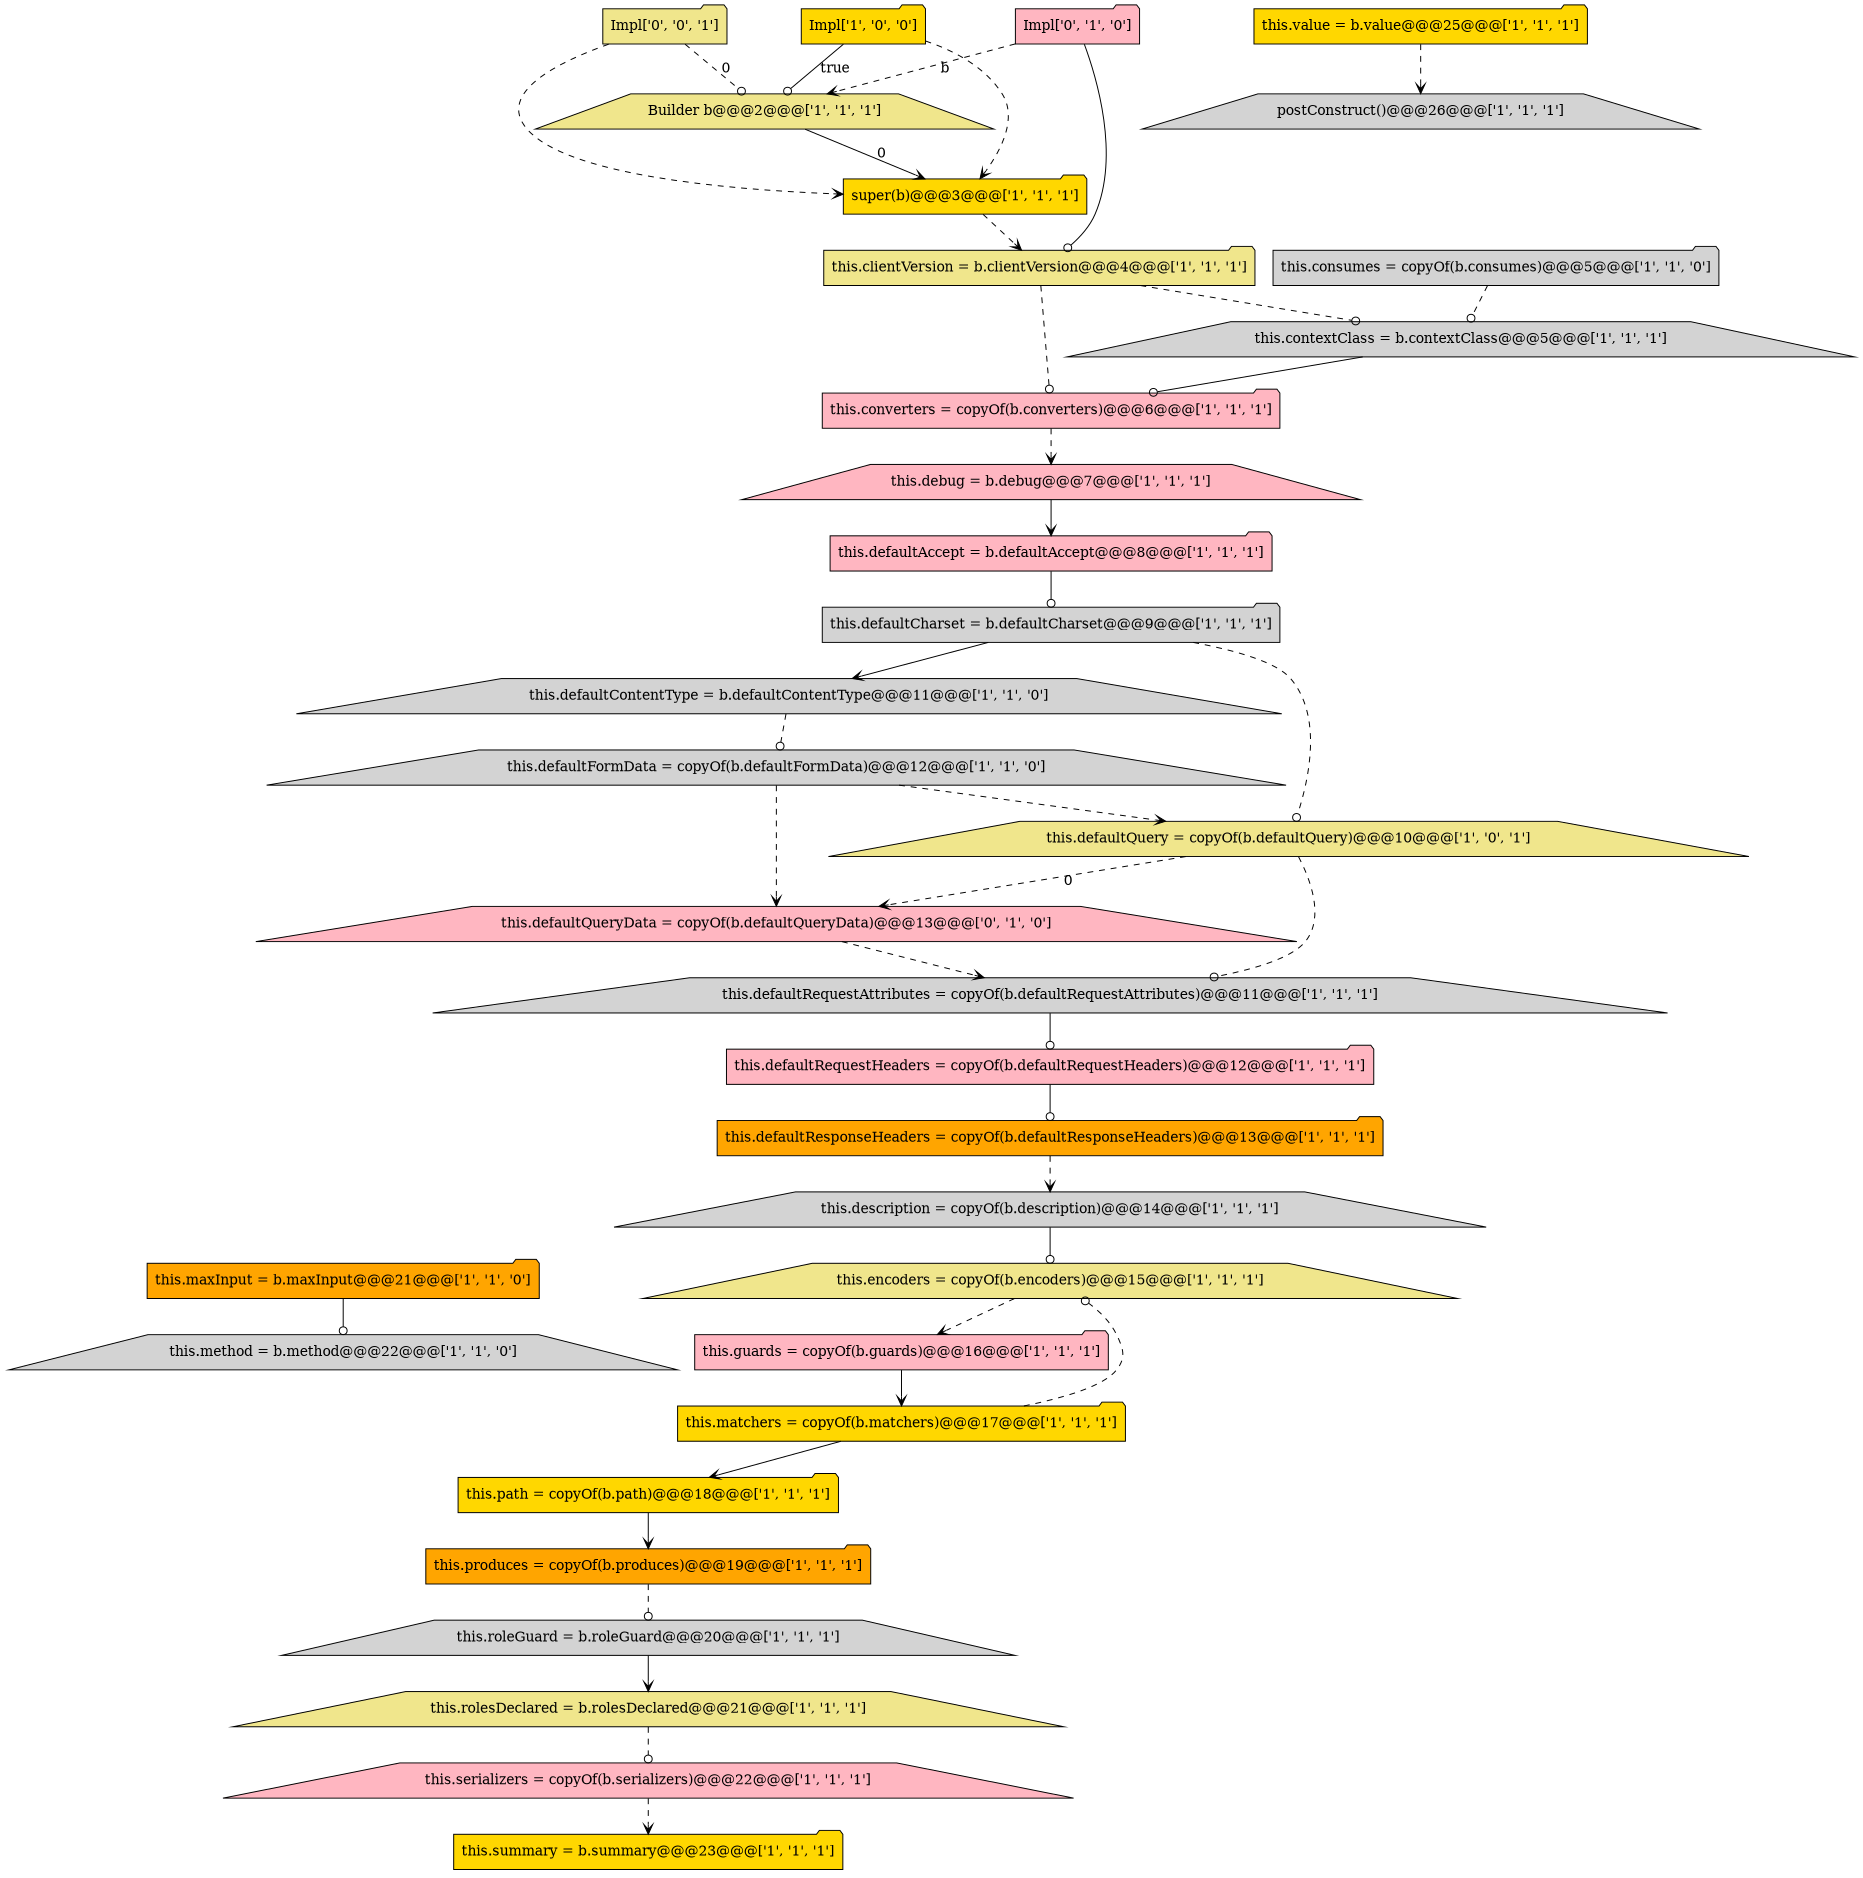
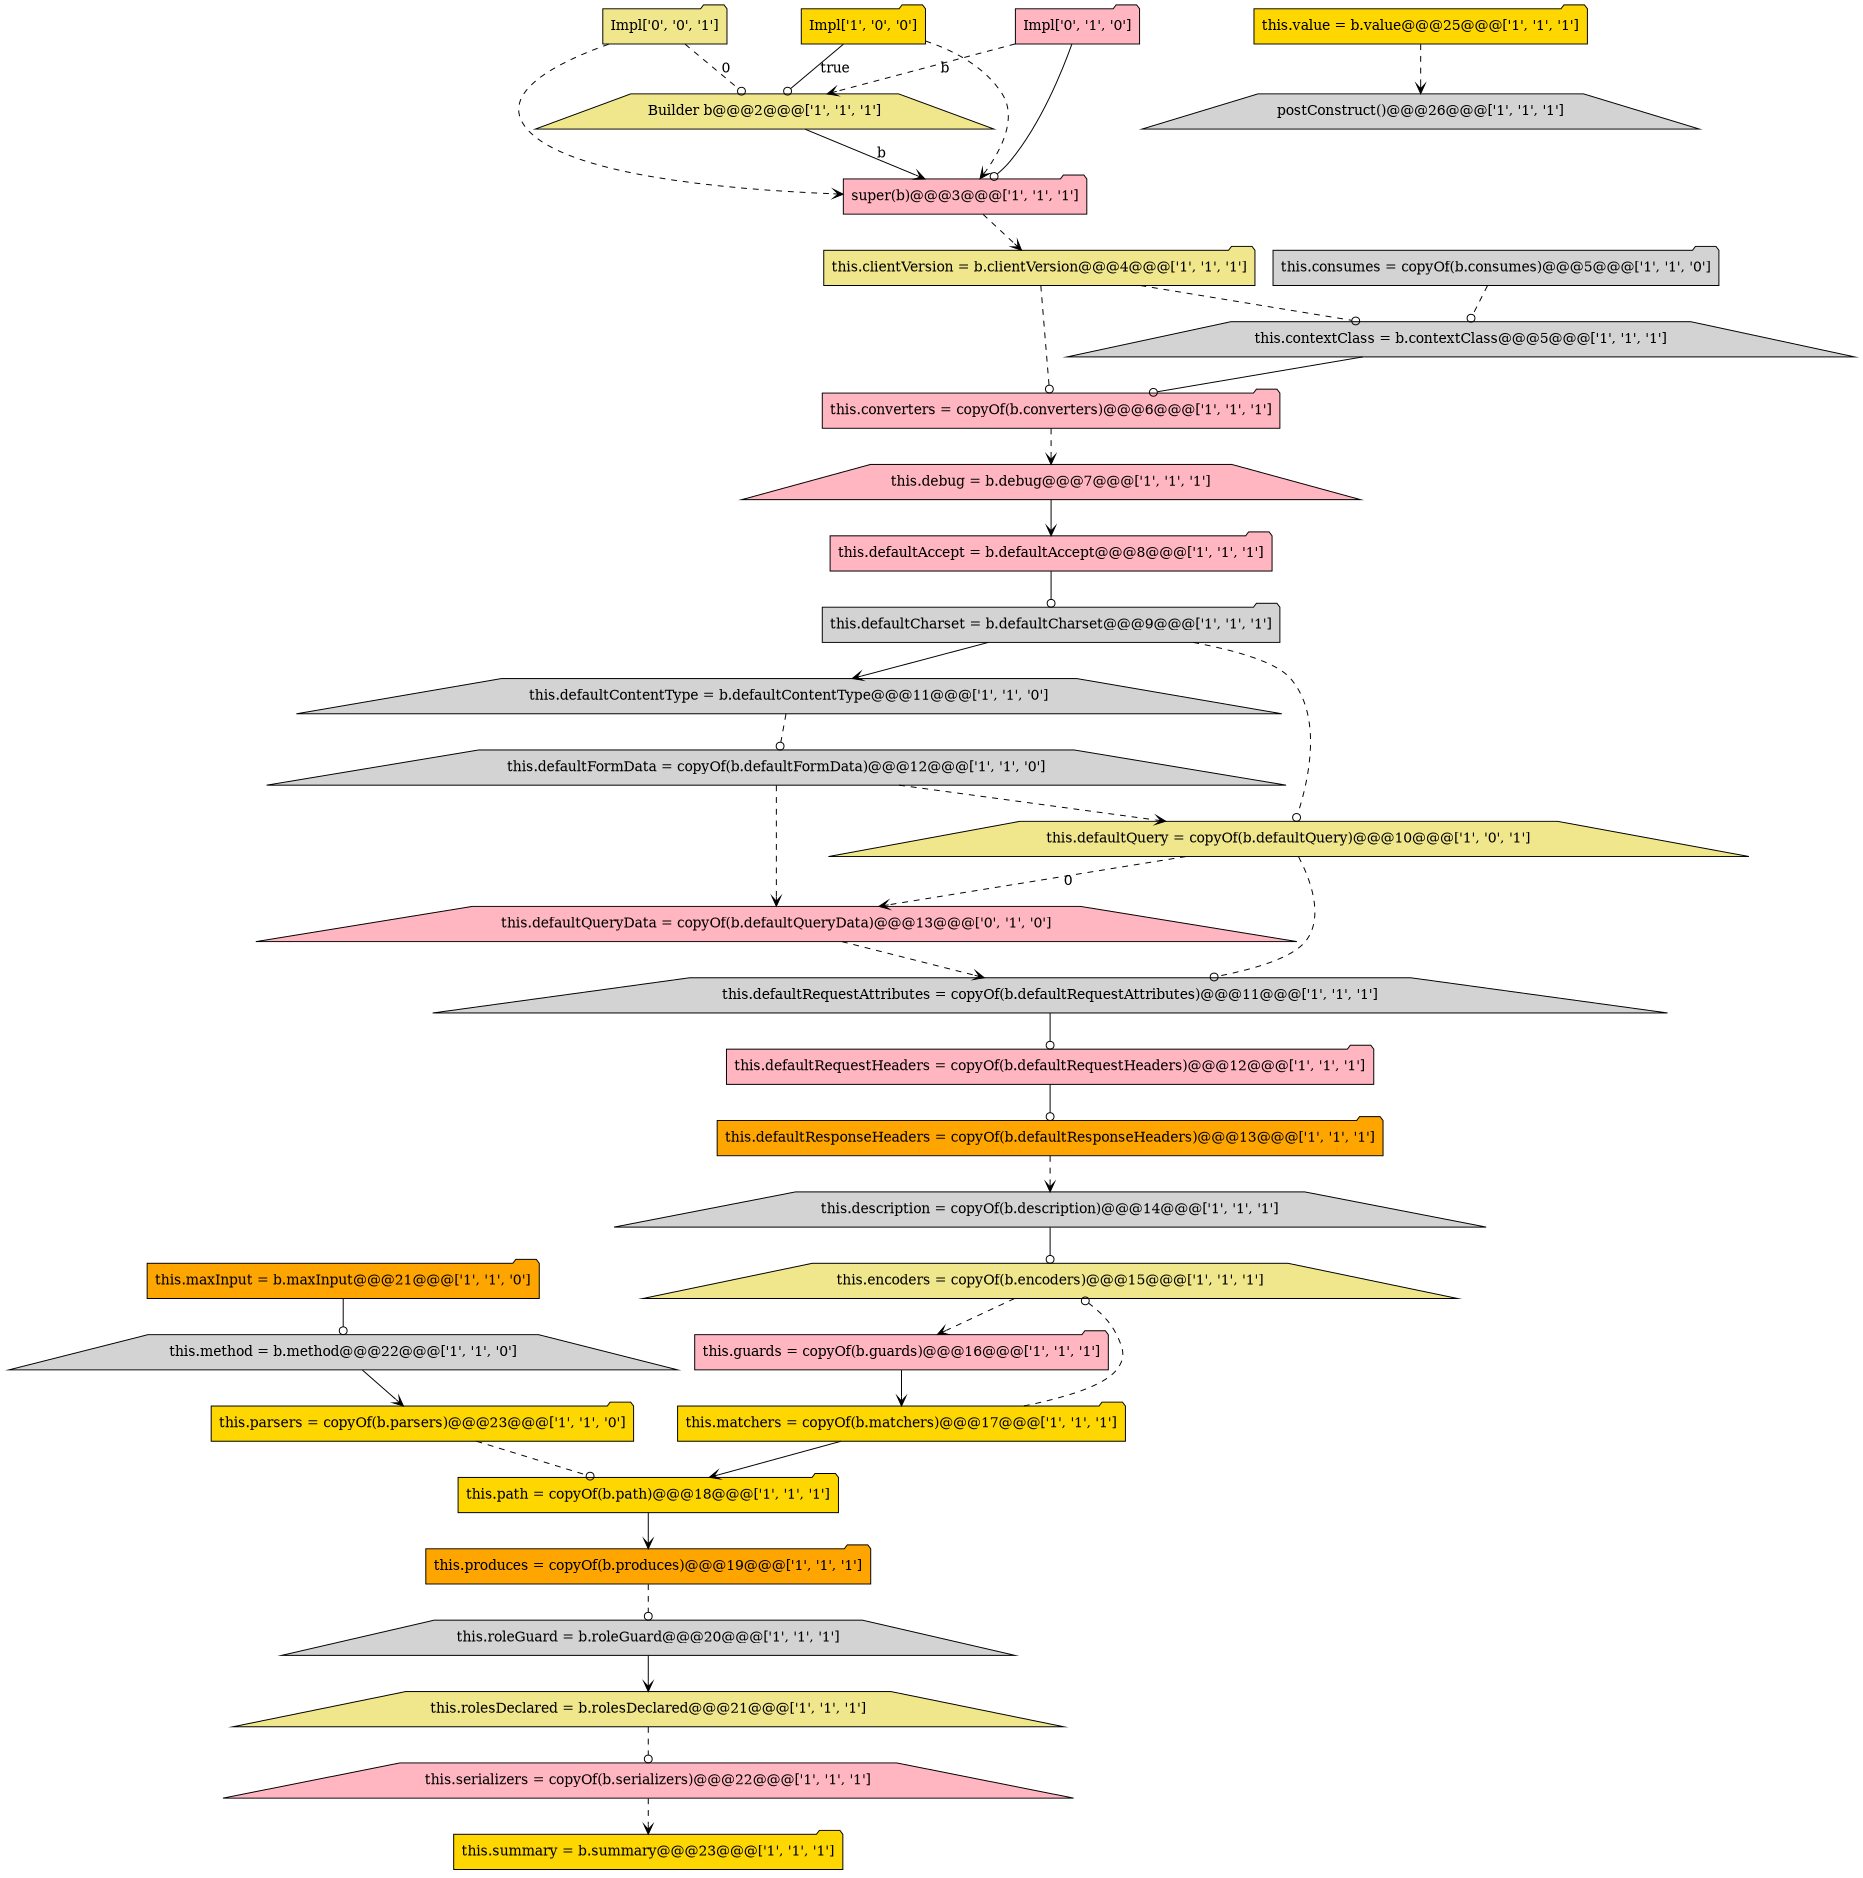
(1106, 148) -> (1042, 113)
(882, 154) -> (882, 154)
(965, 197) -> (965, 197)
none -> (422, 1424)
